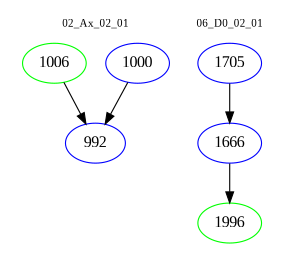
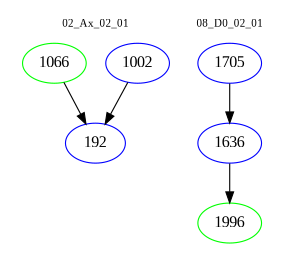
(230, 24) -> (230, 24)
(54, 63) -> (54, 63)
(138, 63) -> (138, 63)
(95, 143) -> (95, 143)
(230, 143) -> (230, 143)
